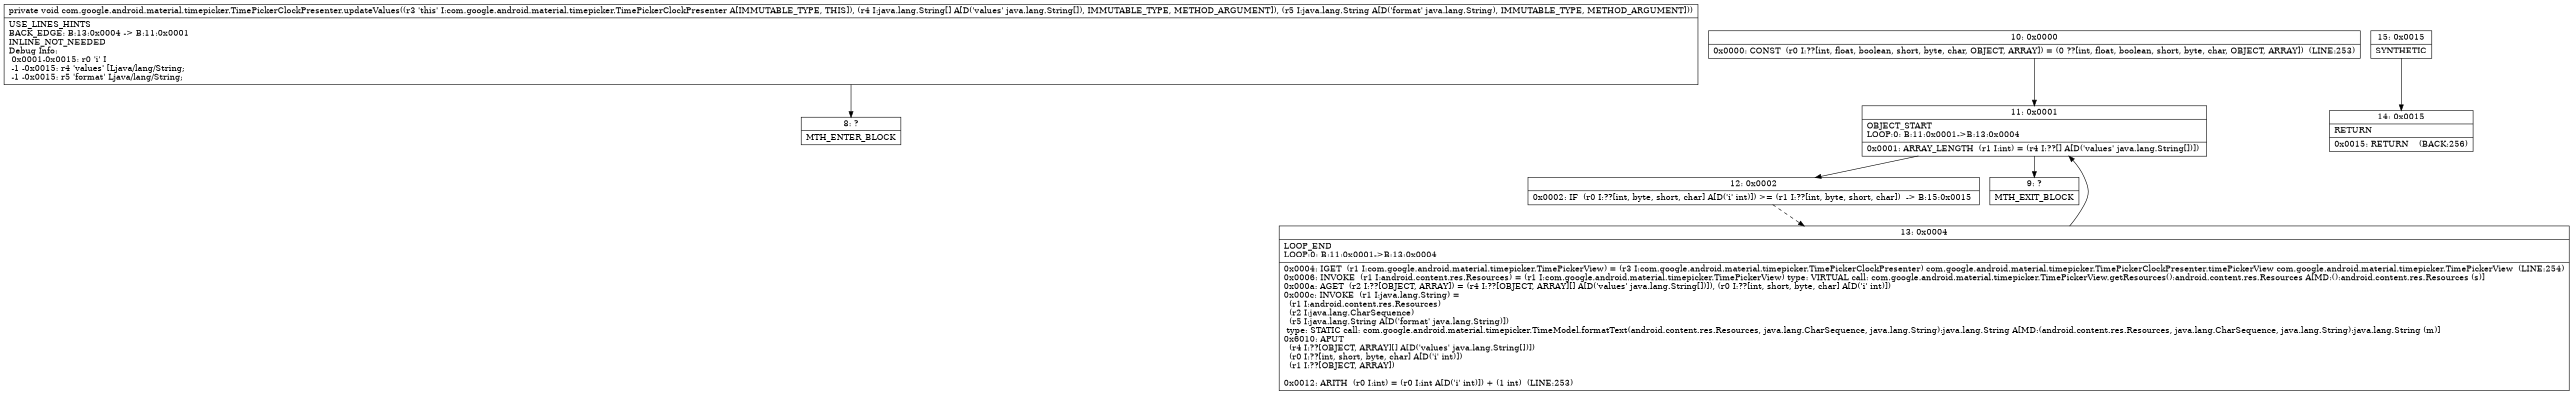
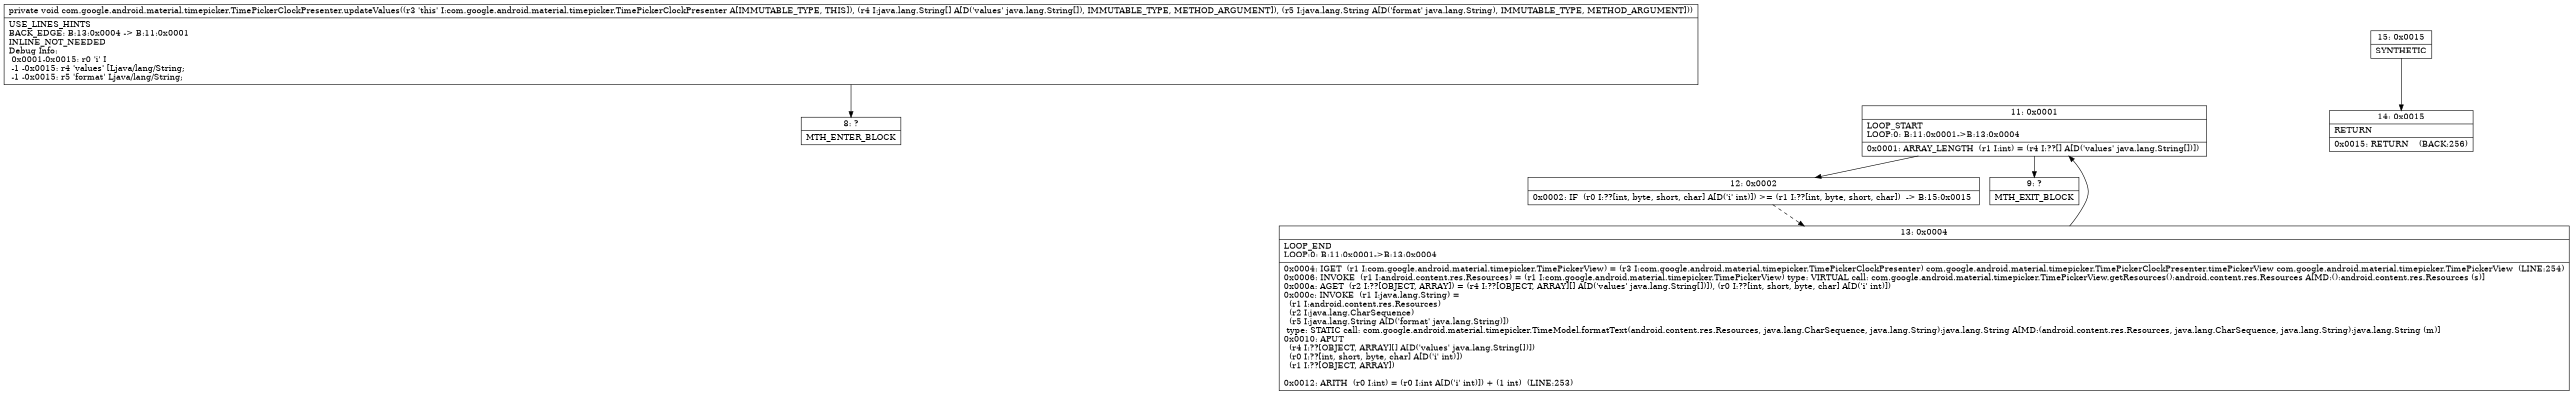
(2034, 45) -> none
(1900, 126) -> (1895, 126)
(1317, 339) -> (1317, 339)
